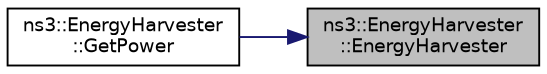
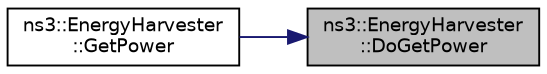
(423, 37) -> (423, 37)
